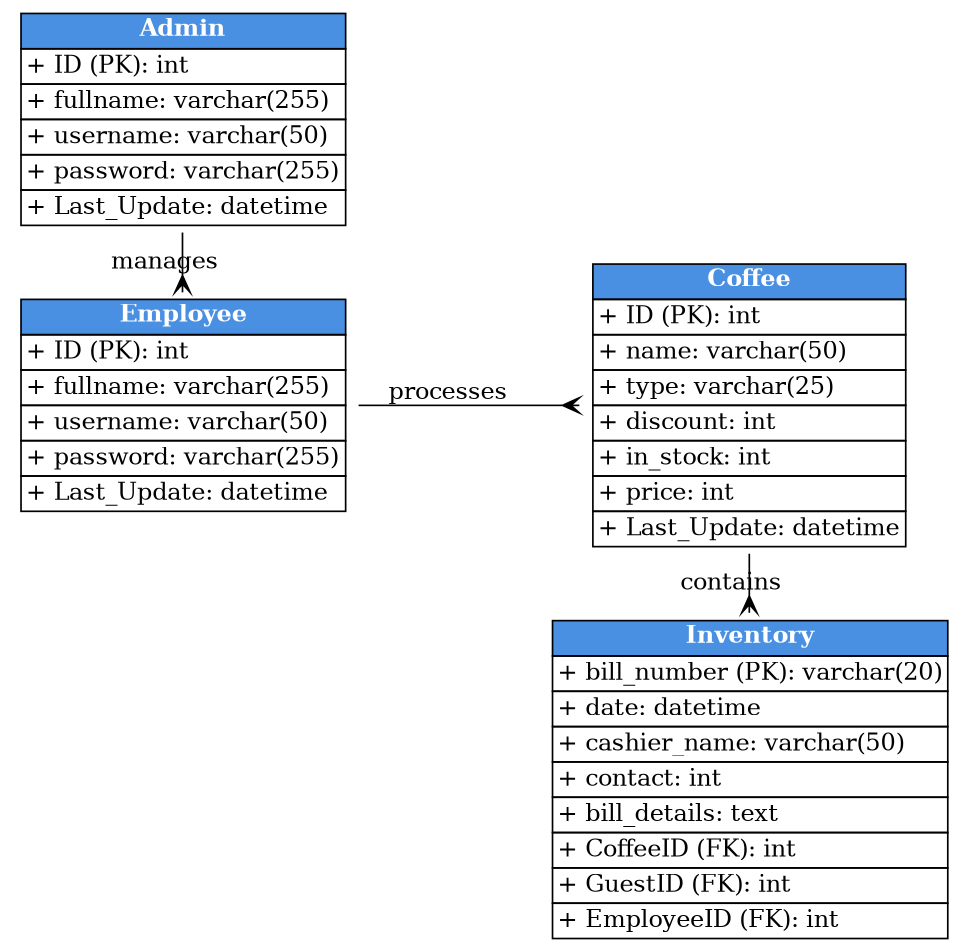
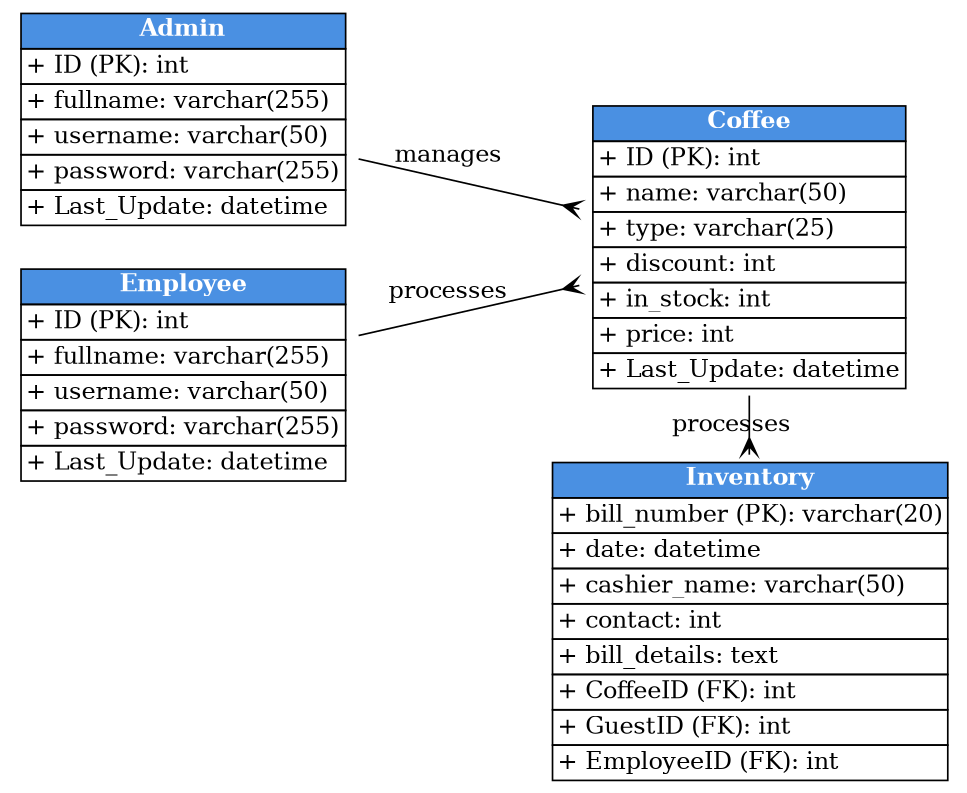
(182, 254) -> (461, 182)
(732, 583) -> (732, 425)
